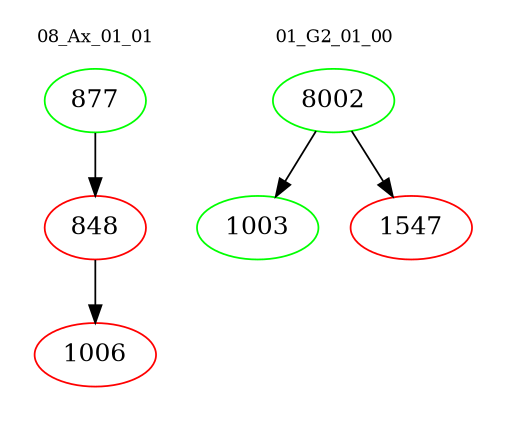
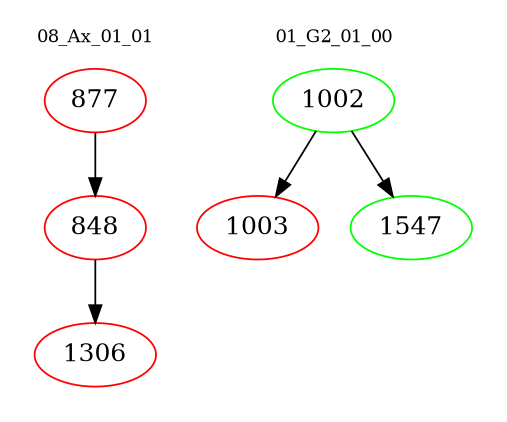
(95, 101) -> (95, 101)
(334, 101) -> (334, 101)
(258, 228) -> (258, 228)
(411, 228) -> (411, 228)
(95, 355) -> (95, 355)
